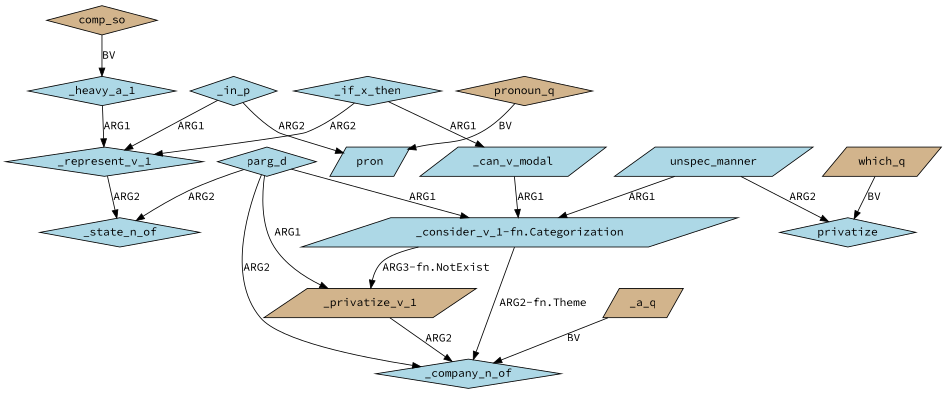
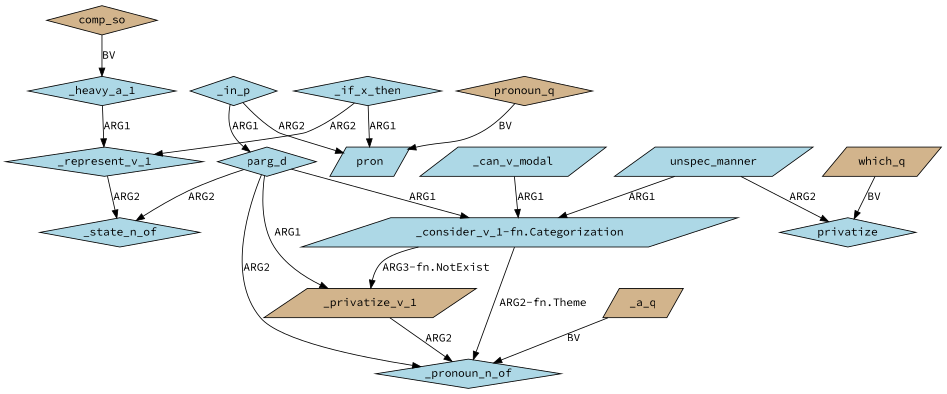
(175, 123) -> (230, 128)
(432, 123) -> (369, 122)
(468, 374) -> (468, 374)
